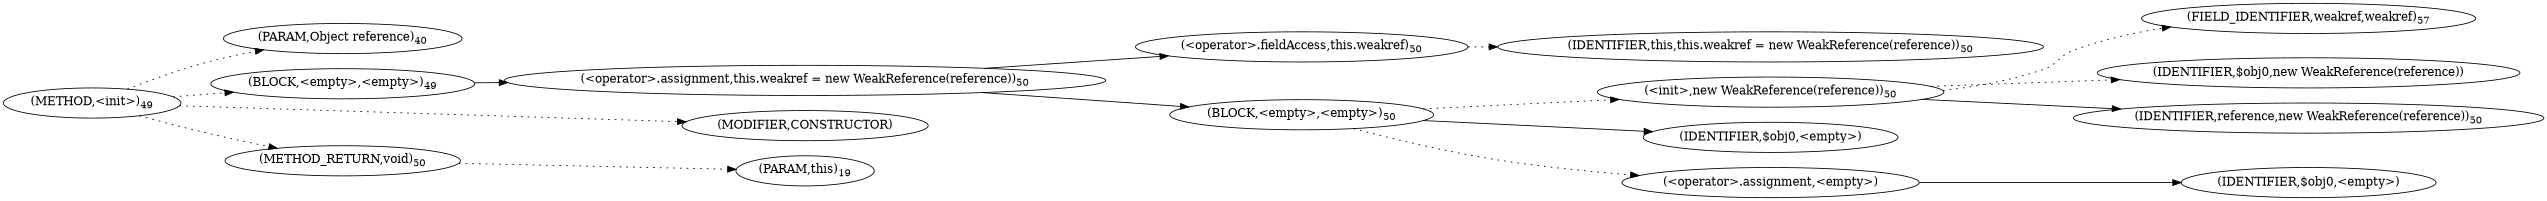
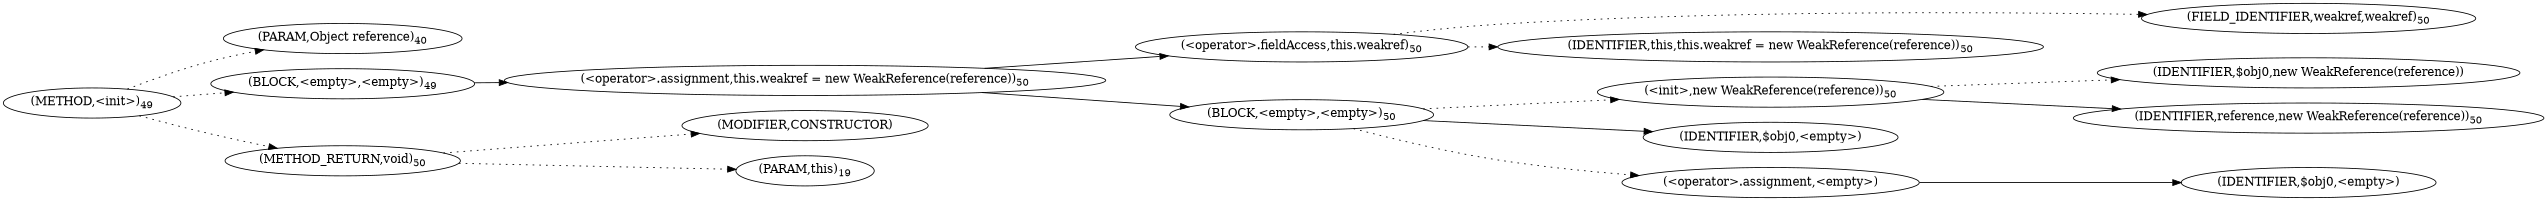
(2424, 17) -> (2424, 17)
(2054, 64) -> (1766, 14)
(428, 114) -> (567, 143)
